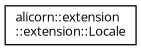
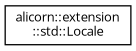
(71, 25) -> (68, 25)
